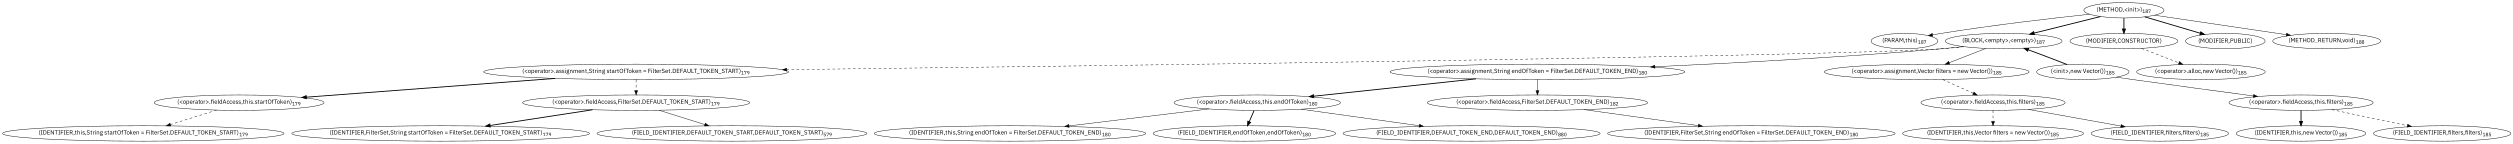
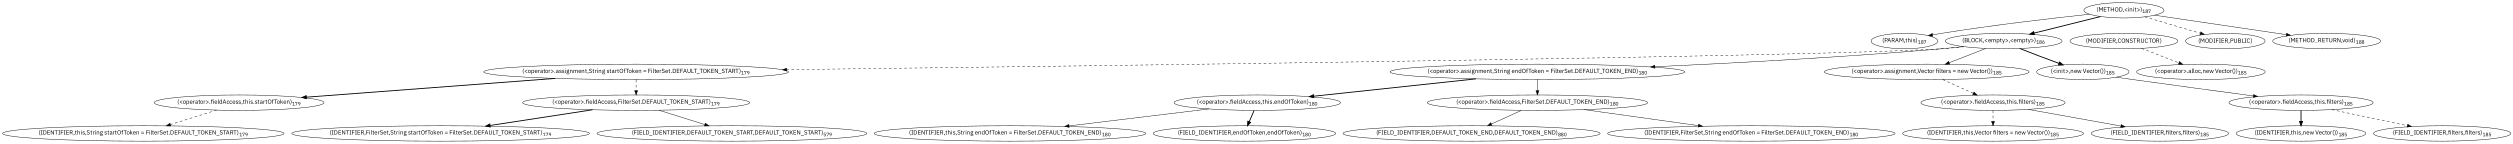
(2124, 24) -> none
(2173, 25) -> (2173, 25)
(2041, 40) -> (2041, 40)
(2048, 57) -> (2039, 56)
(1614, 102) -> (1614, 102)
(1360, 117) -> (1506, 117)
